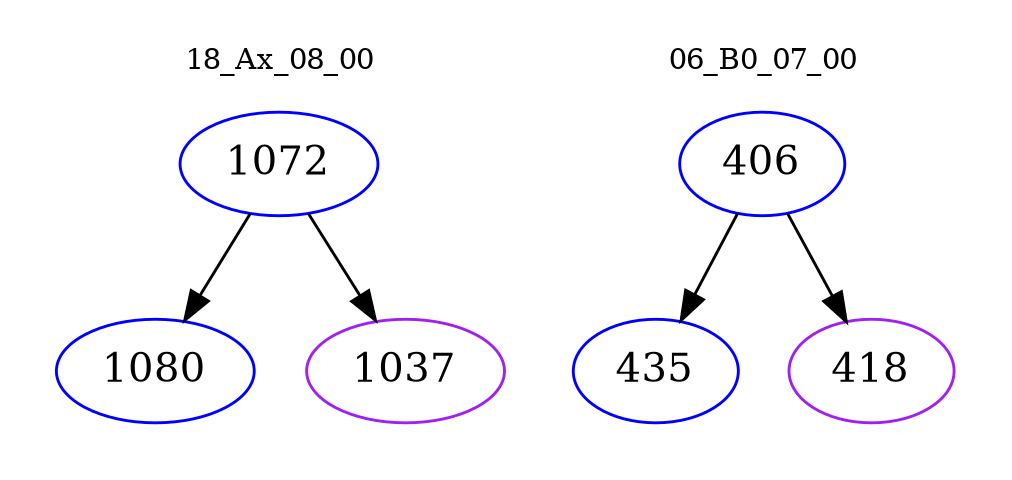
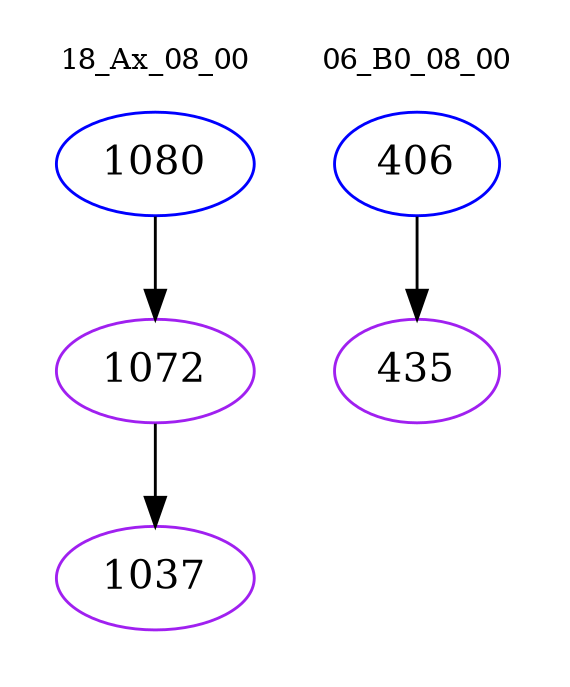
(764, 62) -> (417, 62)
(279, 164) -> (155, 371)
(225, 254) -> (155, 253)
(656, 371) -> (417, 371)
(872, 371) -> none
